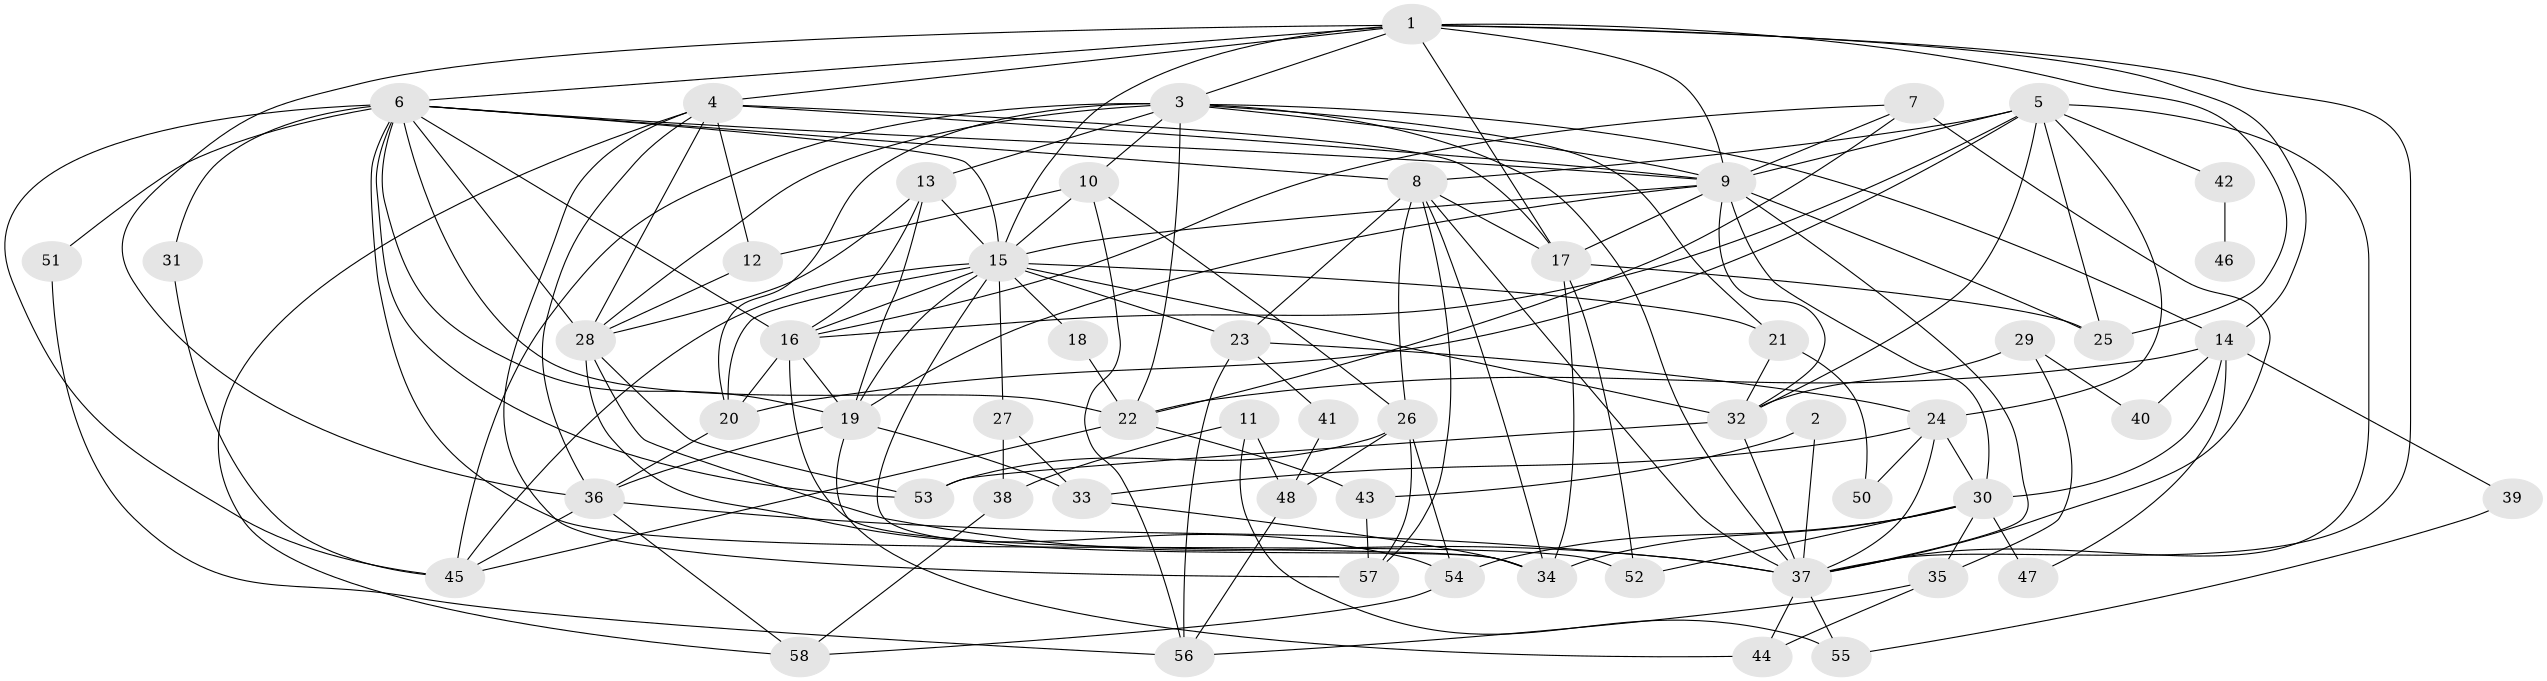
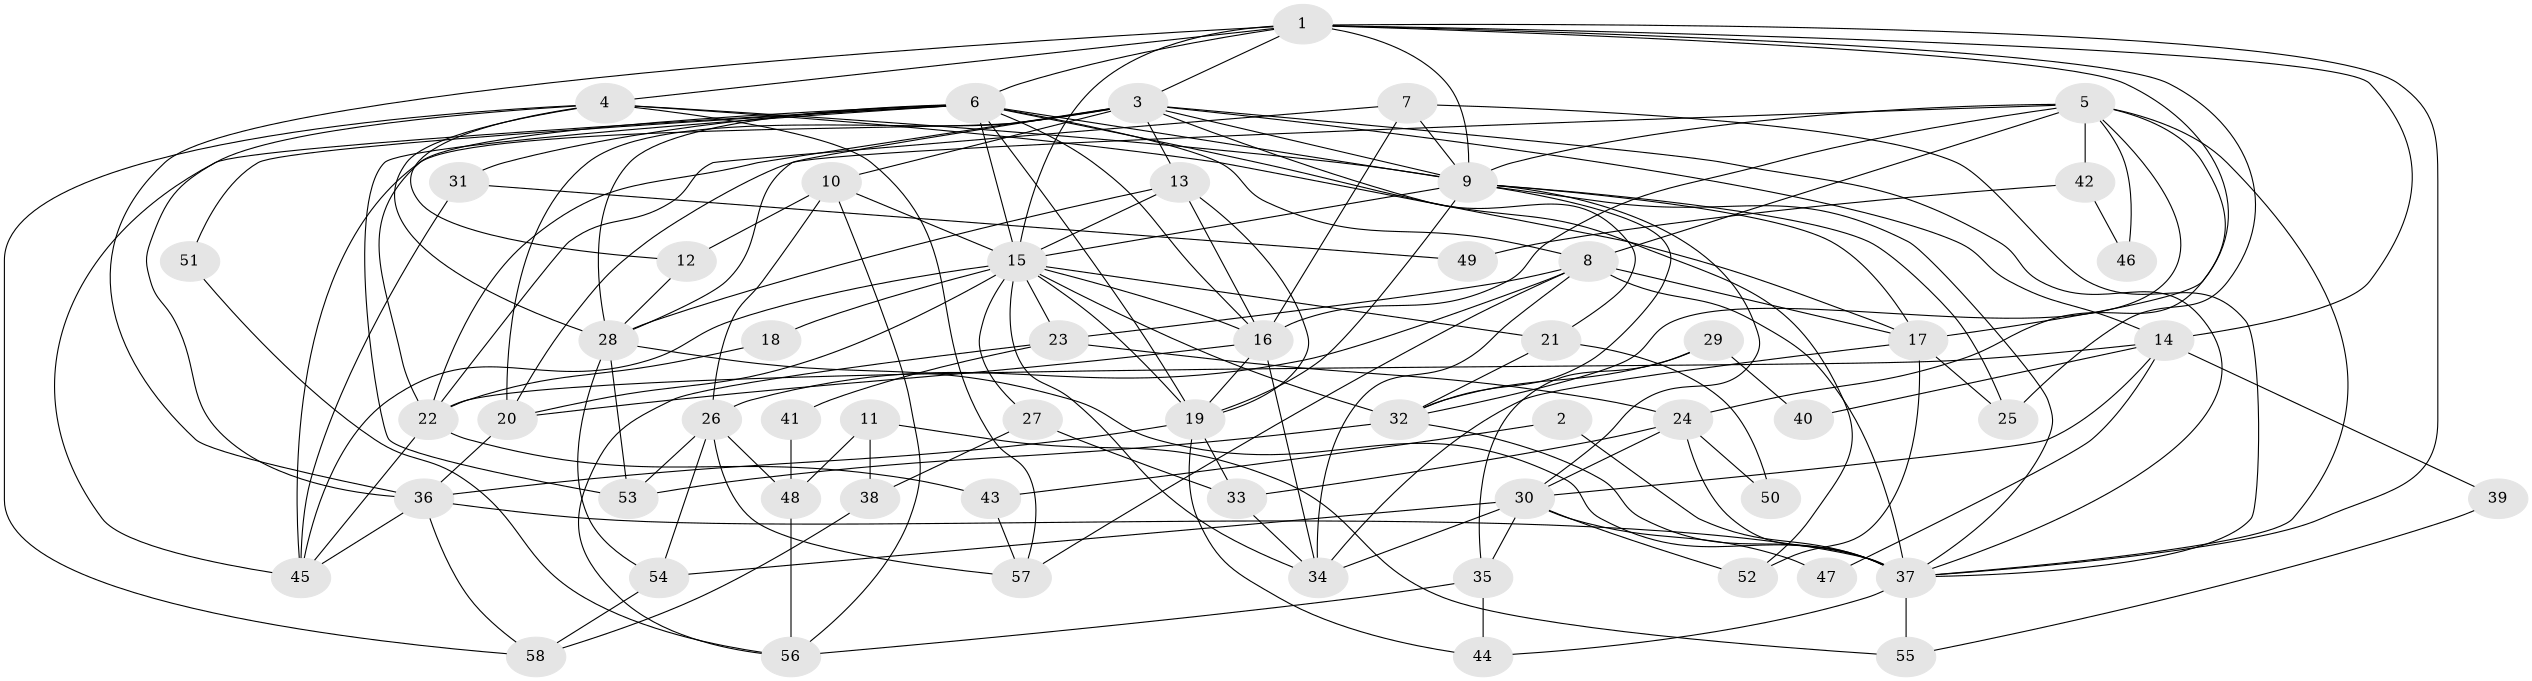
(2072, 222) -> (2128, 178)
none -> (1468, 261)
